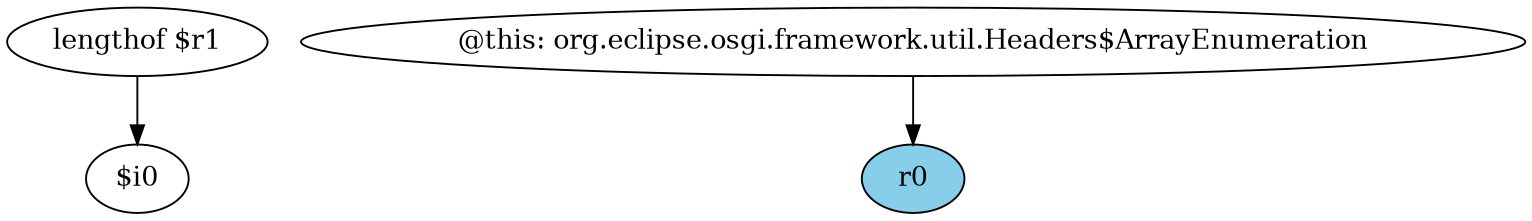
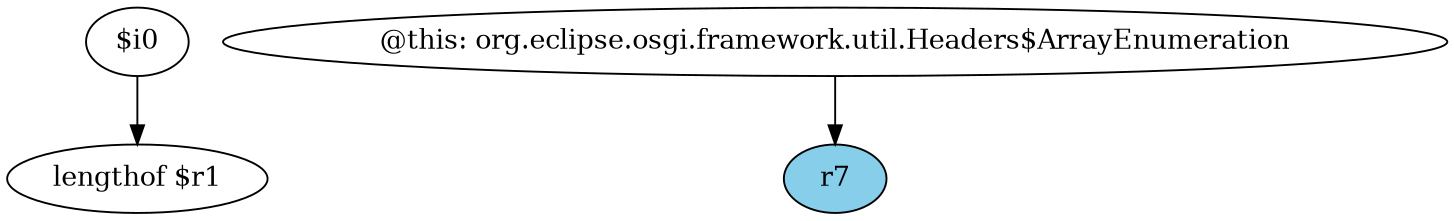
(137, 101) -> (137, 101)
(913, 179) -> (835, 179)
